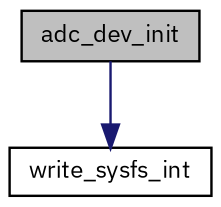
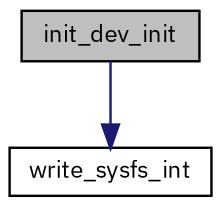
(111, 36) -> (111, 36)
